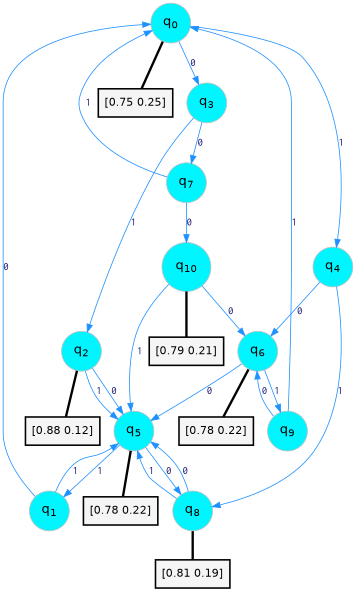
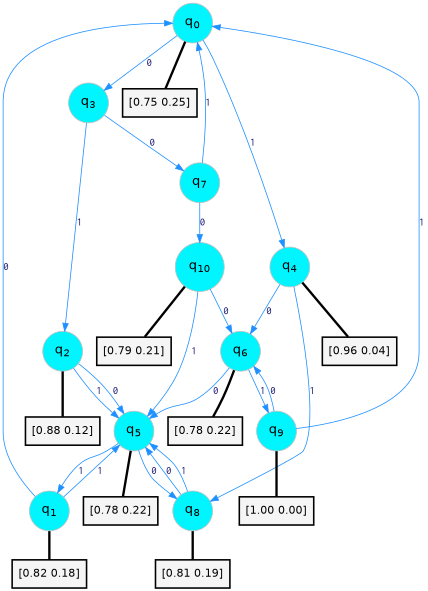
none -> (360, 351)
none -> (277, 511)
none -> (49, 574)
